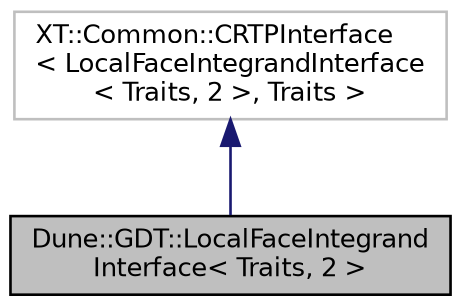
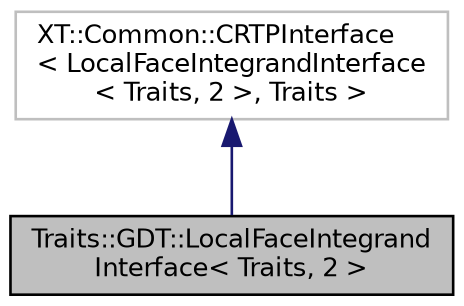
(231, 255) -> (232, 255)
